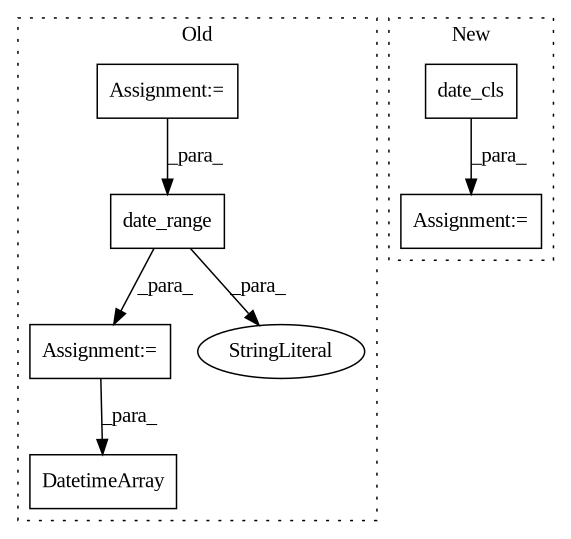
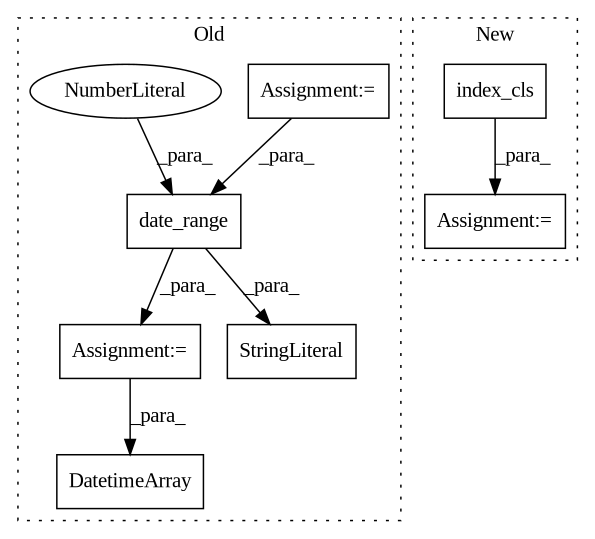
none -> (126, 91)
(471, 91) -> (495, 91)
(281, 352) -> (292, 352)
